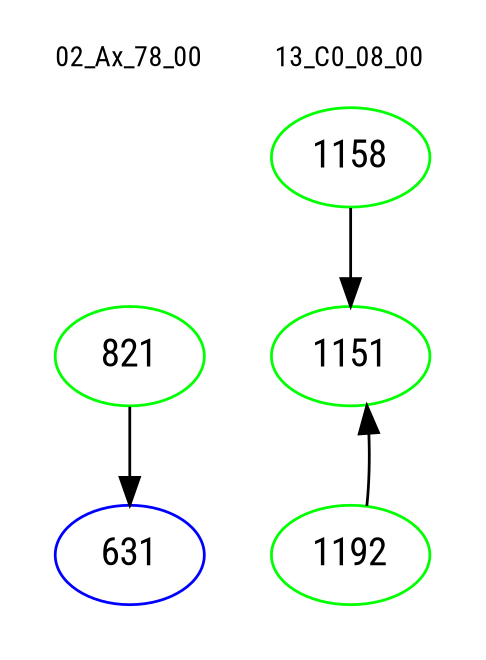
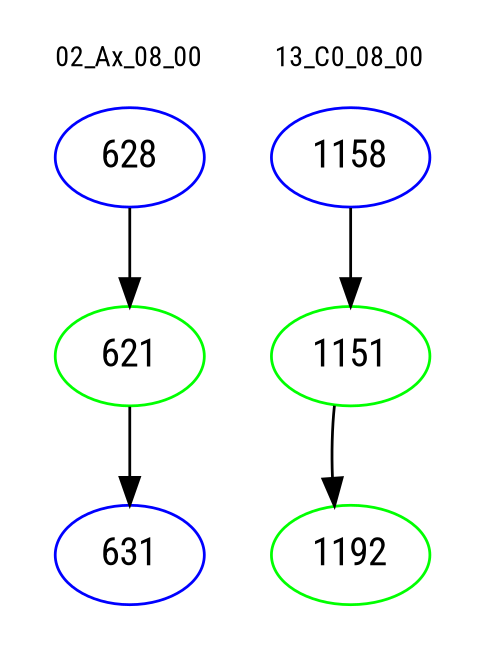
(130, 59) -> (130, 59)
none -> (130, 157)
(351, 157) -> (351, 157)
(130, 356) -> (130, 356)
(369, 470) -> (332, 442)
